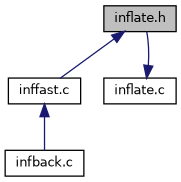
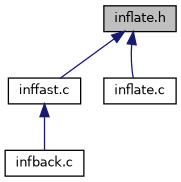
(149, 48) -> (131, 61)
